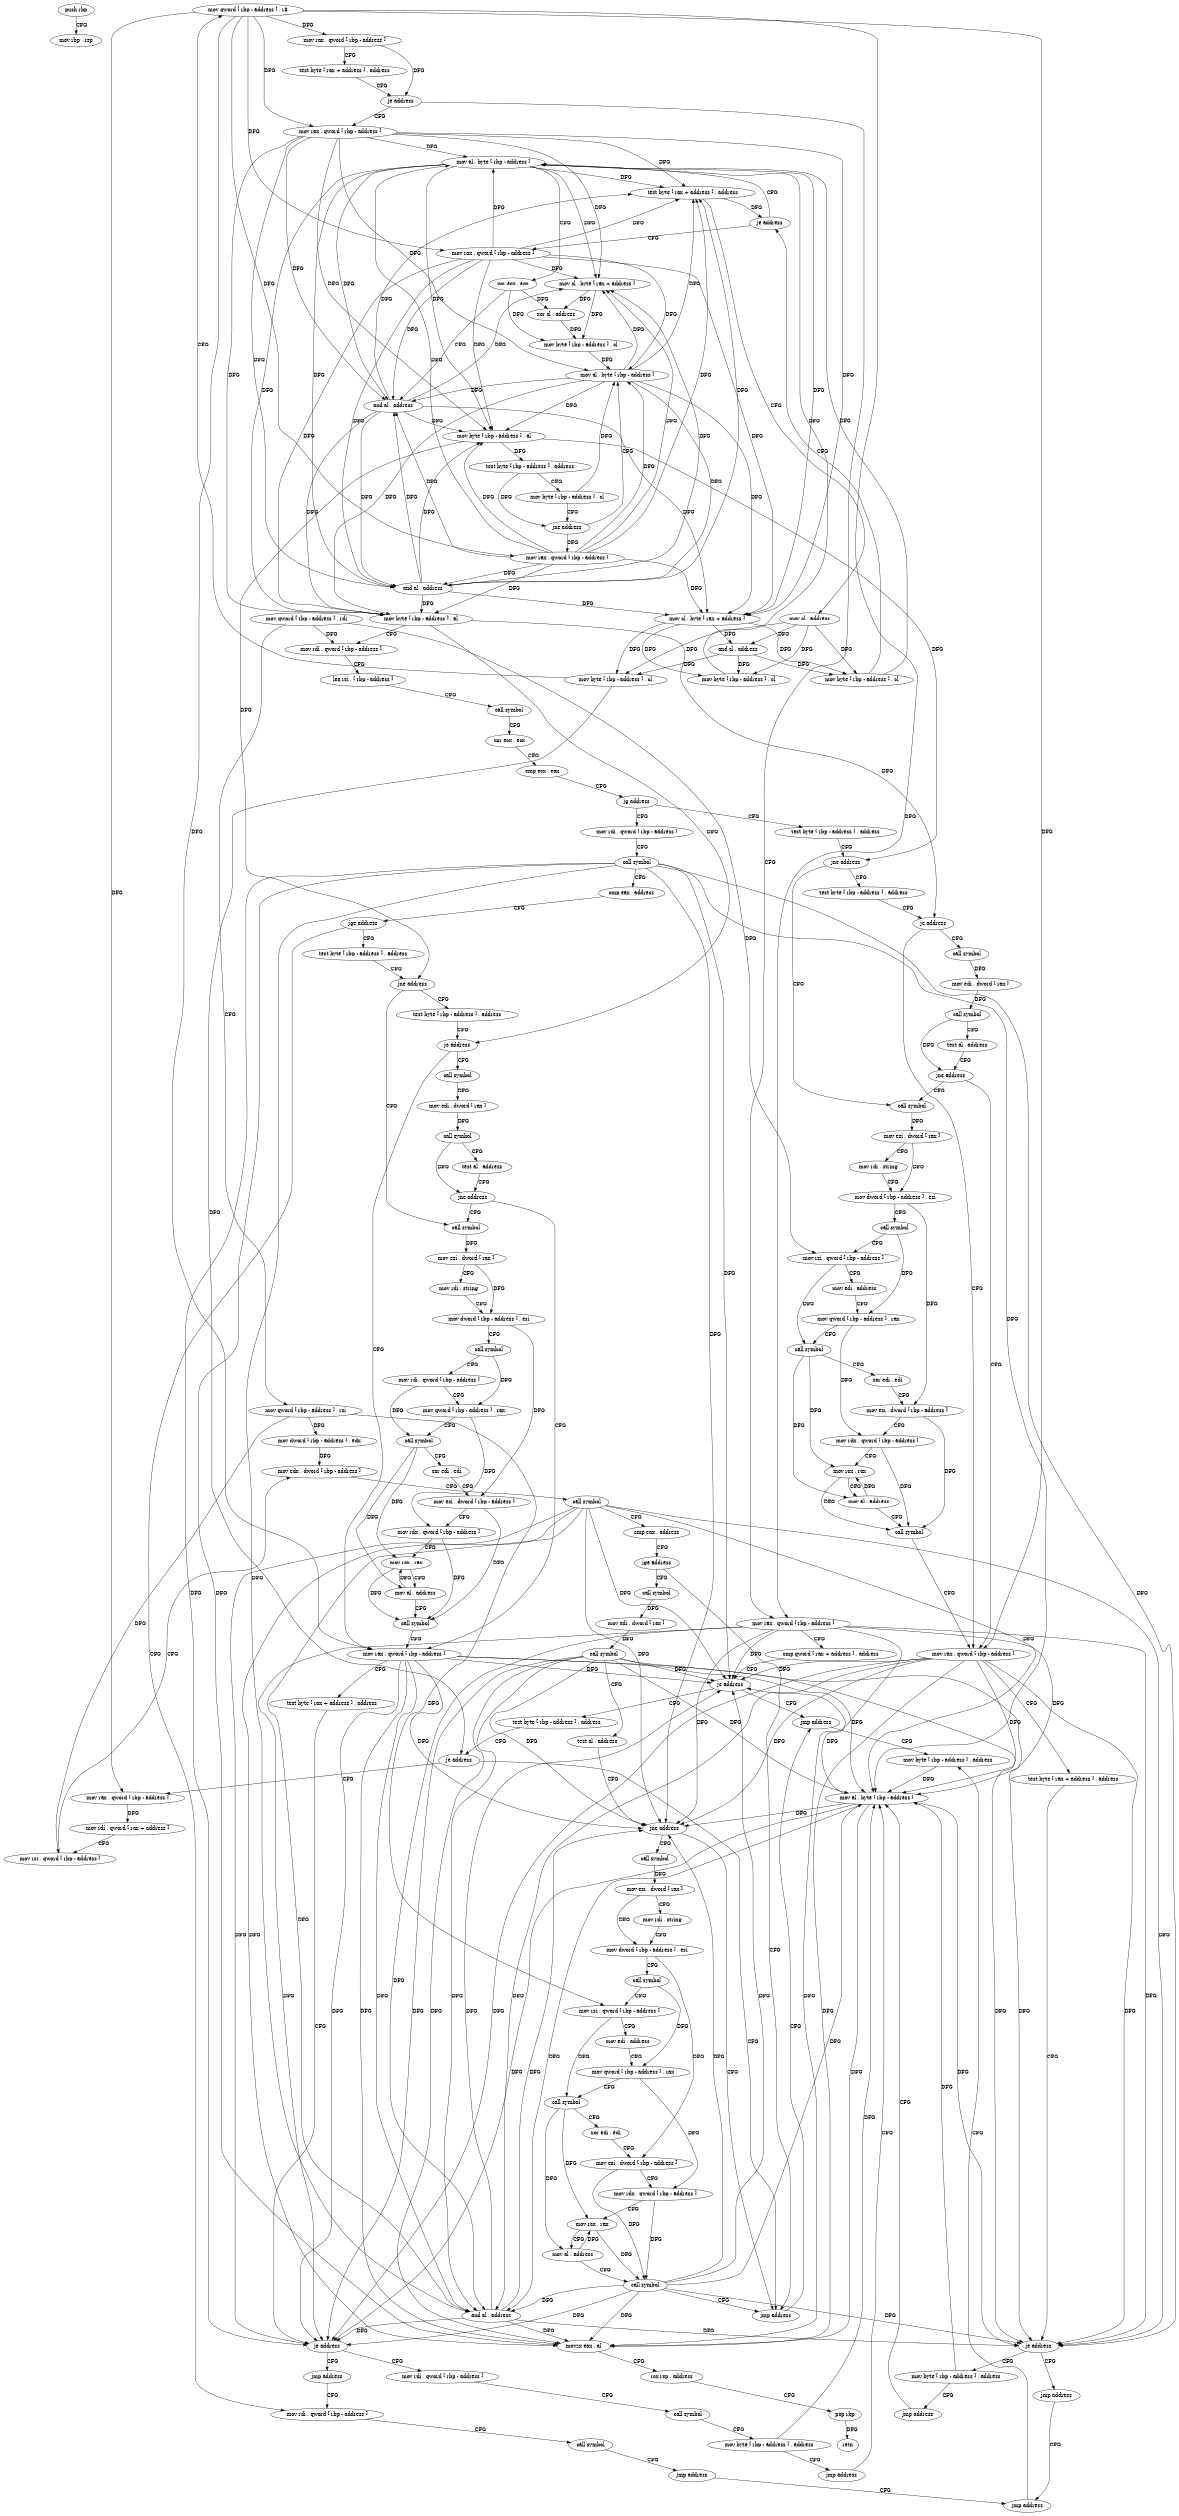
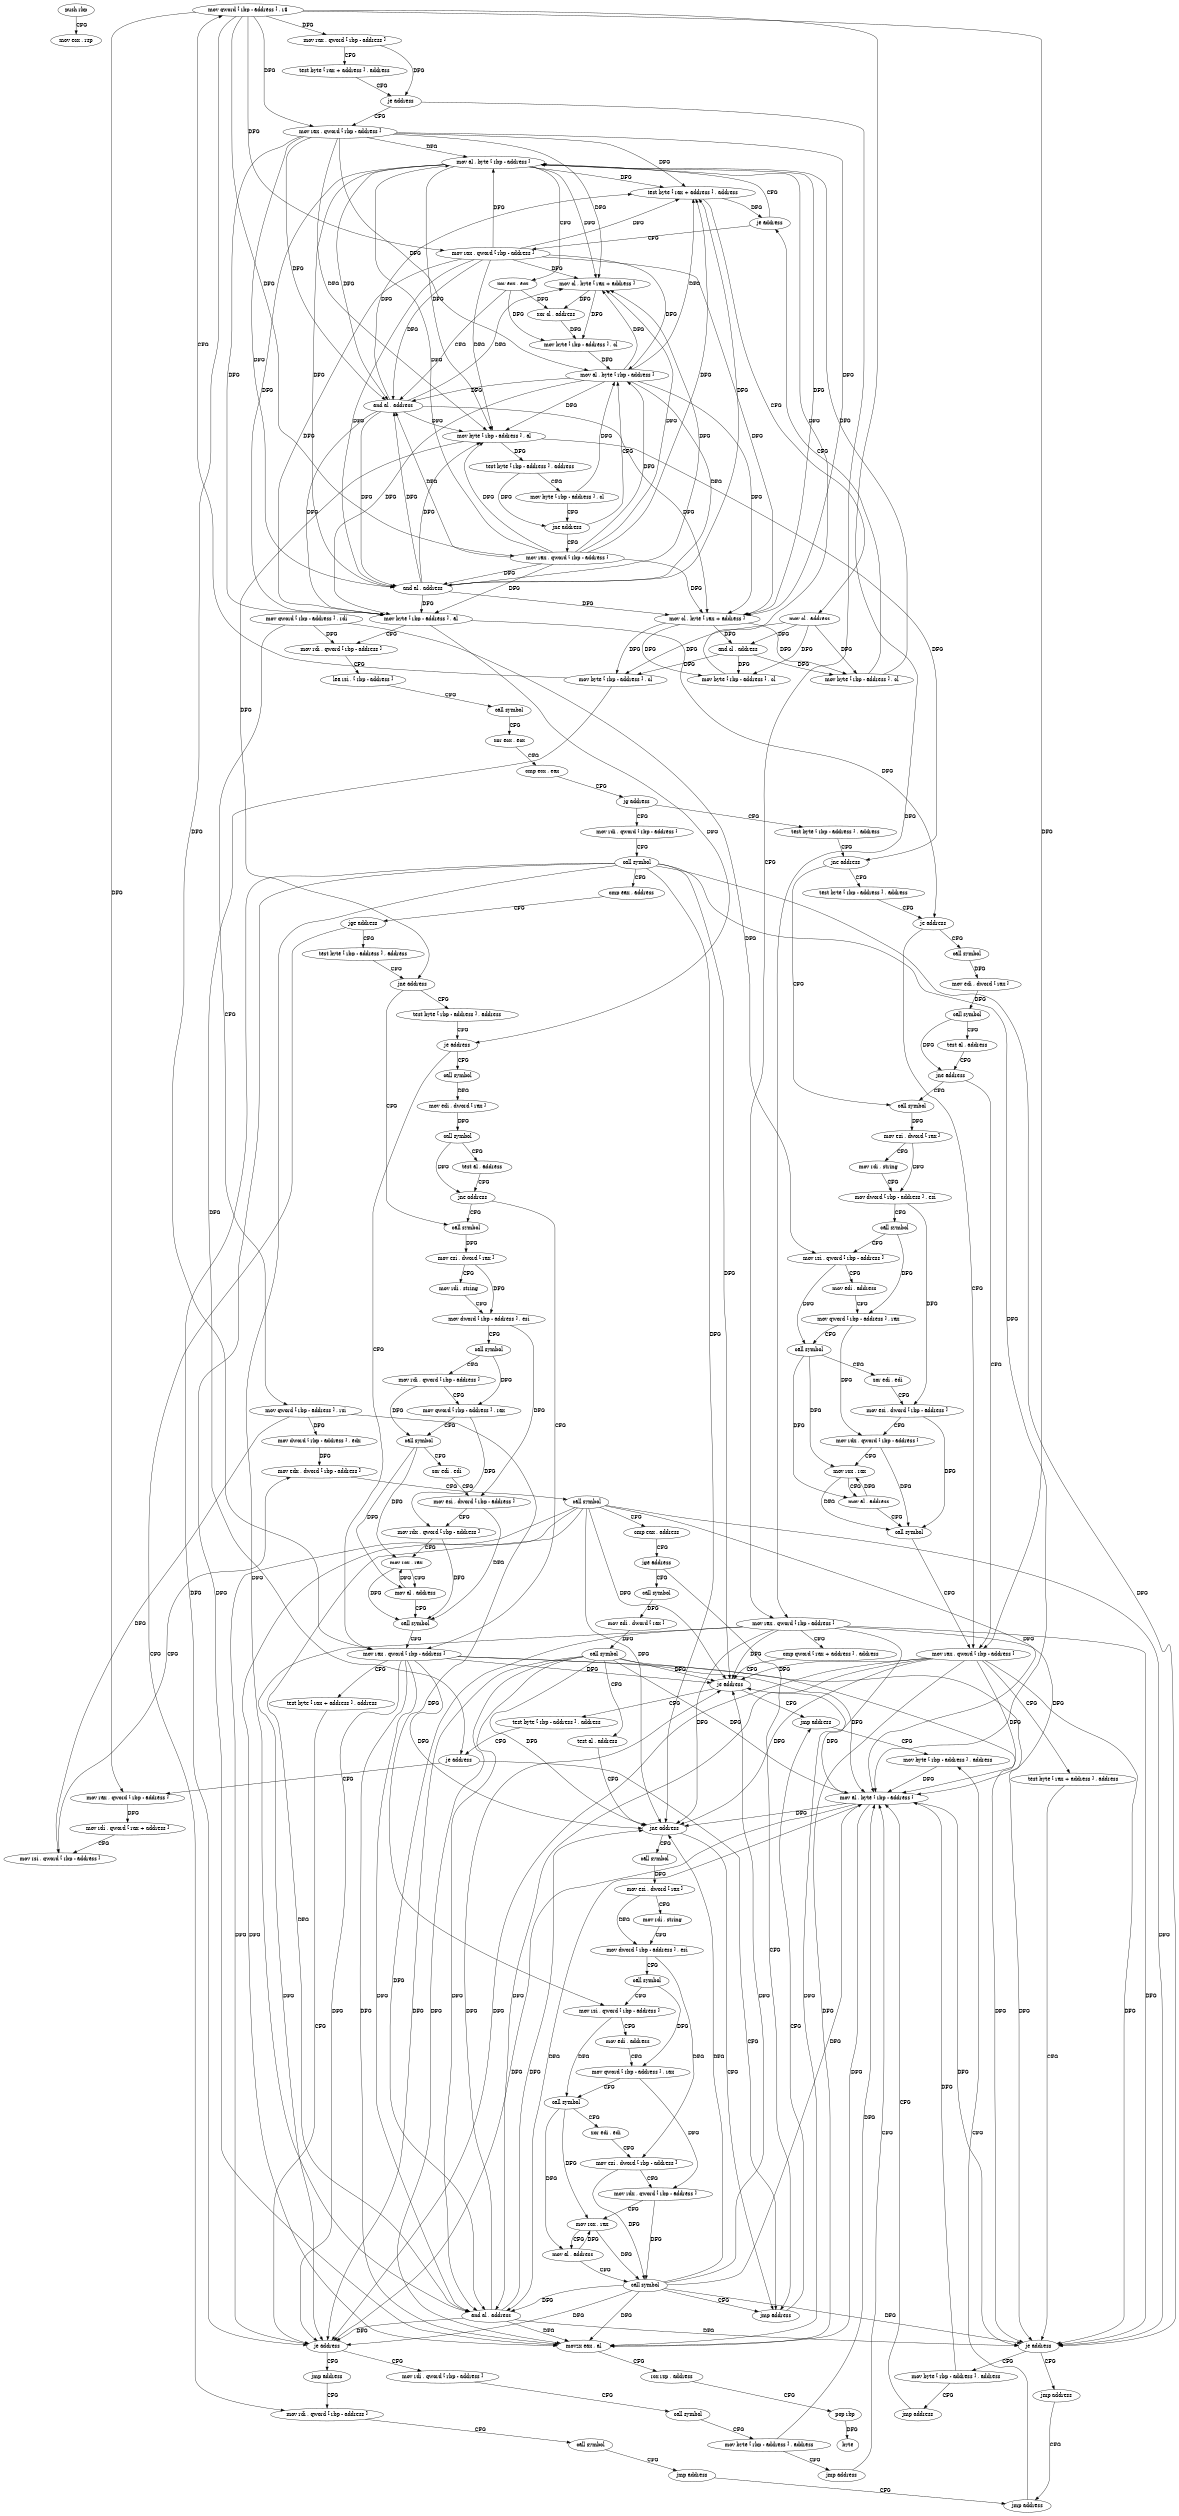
(76, 41) -> (76, 41)
(848, 2445) -> (848, 2445)
